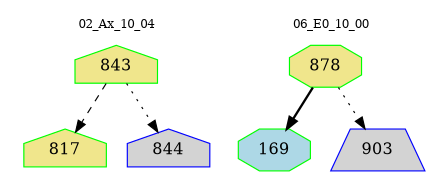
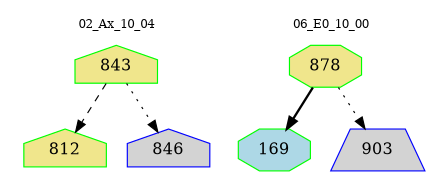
(65, 150) -> (65, 150)
(169, 150) -> (169, 150)
